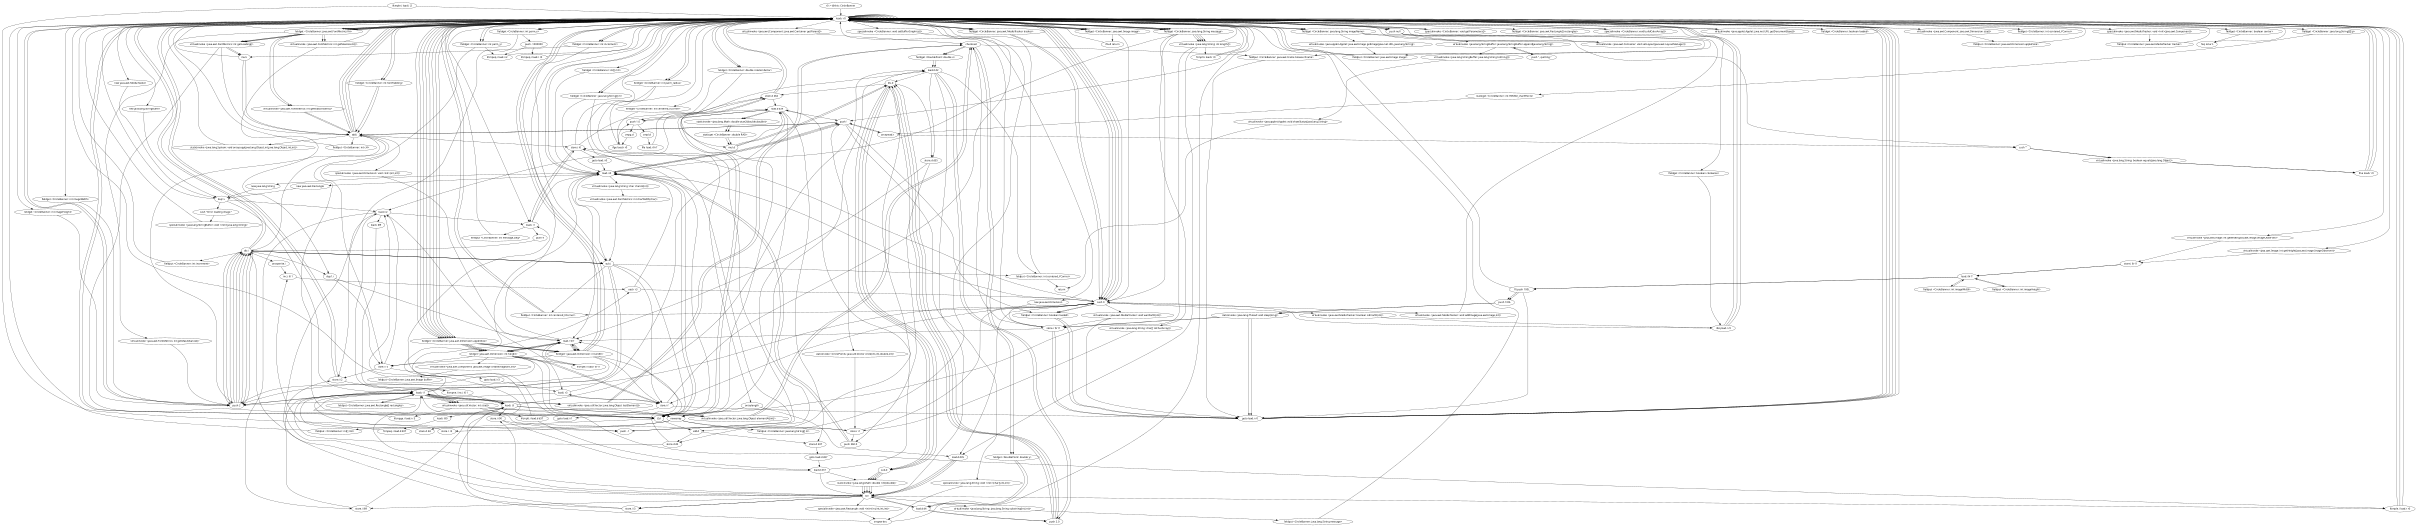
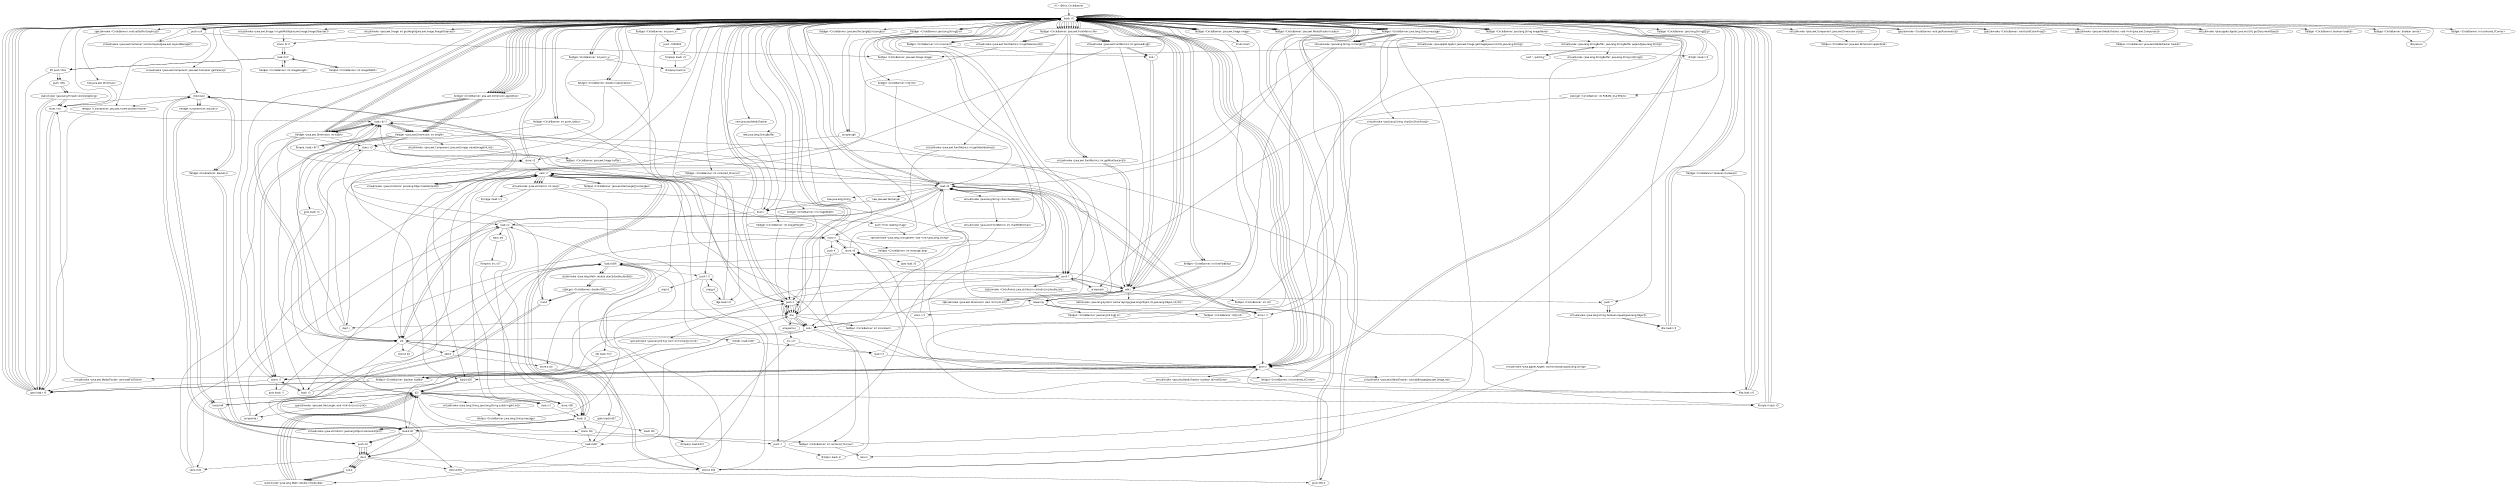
(517, 51) -> (675, 63)
none -> (842, 82)
(978, 210) -> (127, 99)
(4, 311) -> (801, 451)
